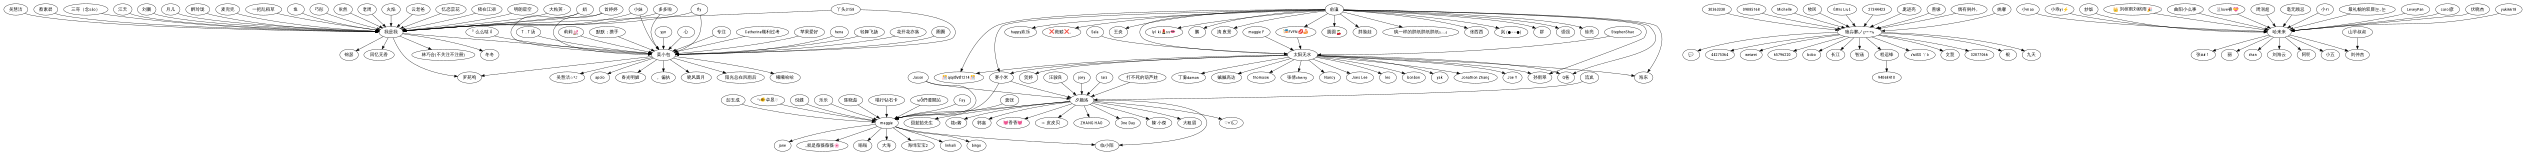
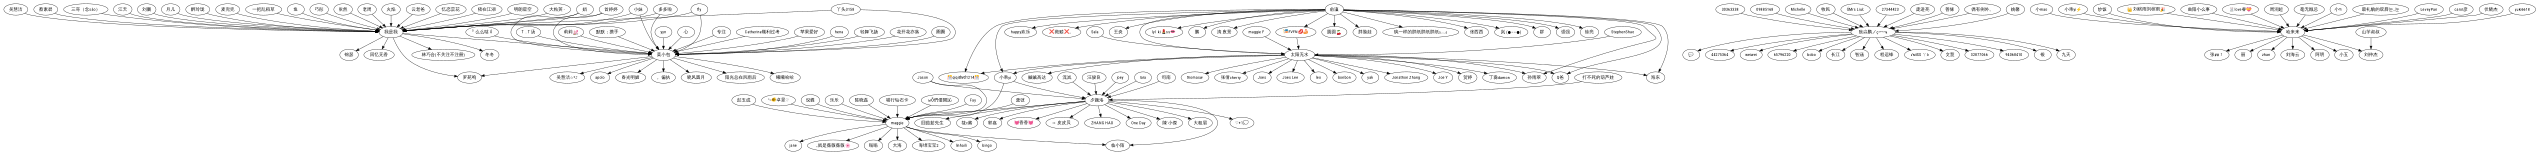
(1887, 65) -> (1947, 41)
(1001, 78) -> (1005, 78)
none -> (1166, 78)
(1330, 78) -> (1262, 78)
